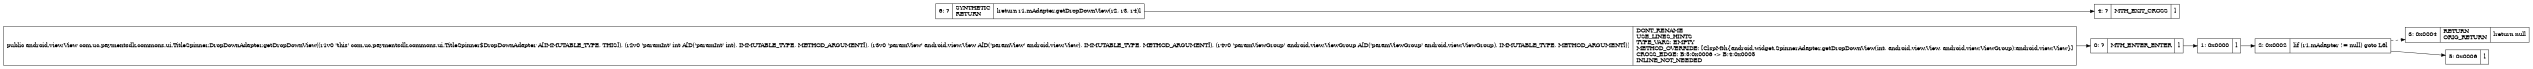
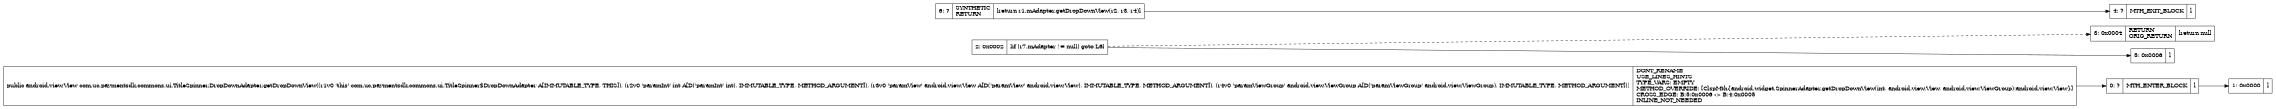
(2141, 11) -> (2157, 11)
(2141, 46) -> (2157, 86)
(2246, 46) -> none
(2340, 46) -> (1057, 47)
